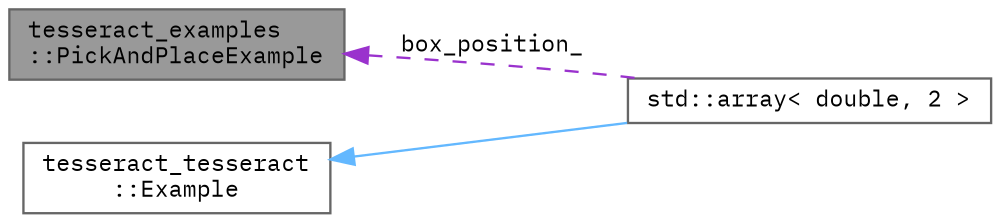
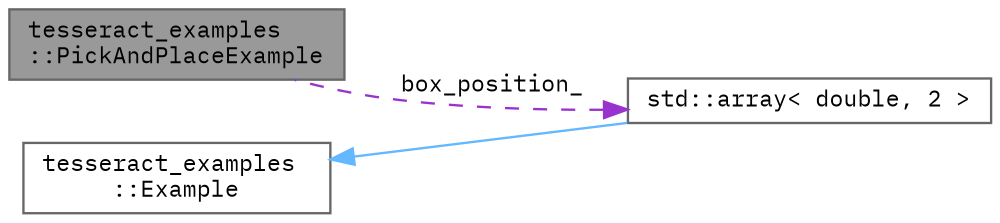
(504, 65) -> (448, 105)
(177, 178) -> (177, 178)
